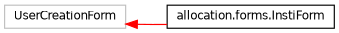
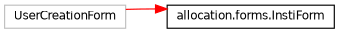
(152, 24) -> (141, 9)
